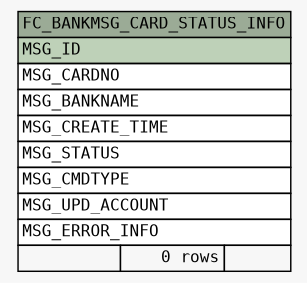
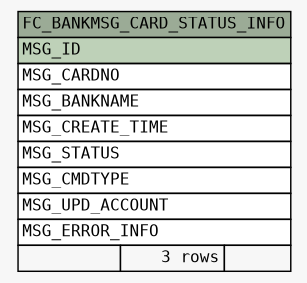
(190, 258) -> (190, 258)
